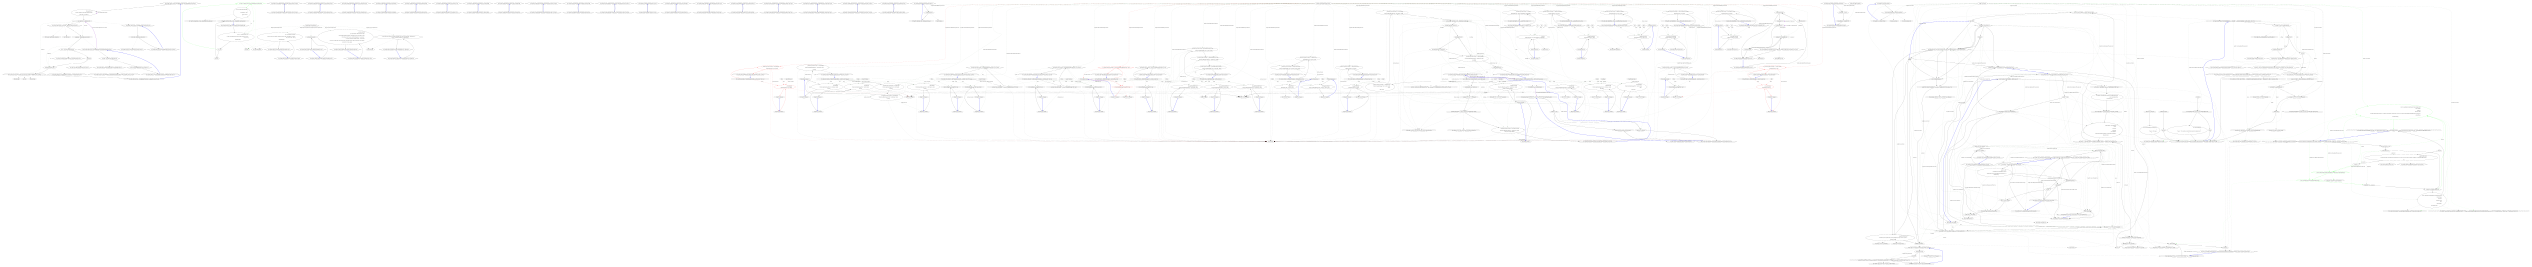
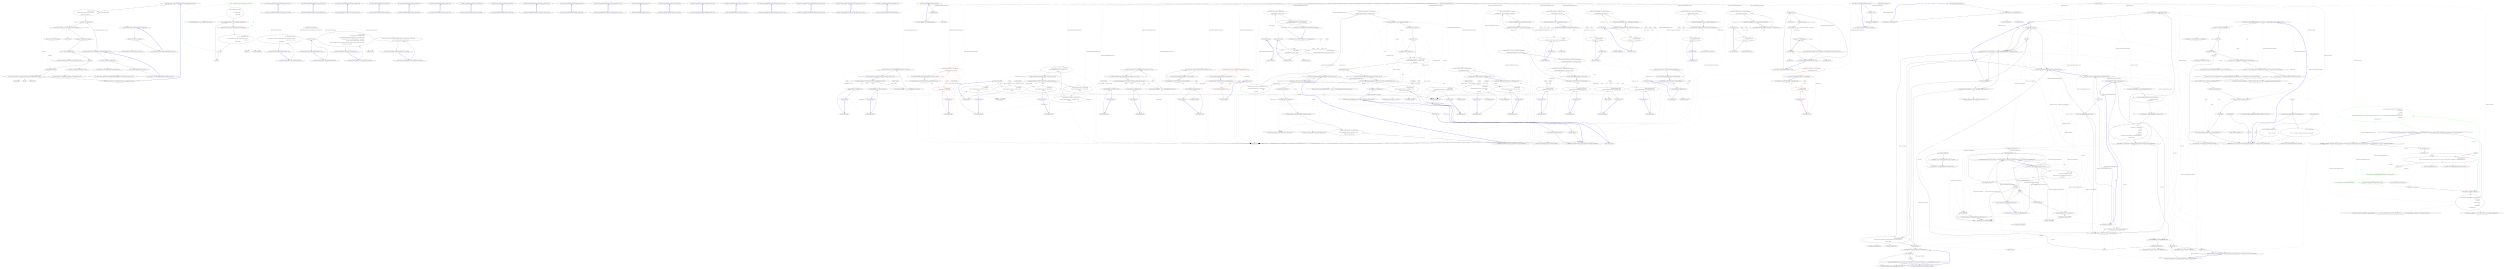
(1444, 5) -> (1323, 66)
(2260, 97) -> none
none -> (2373, 183)
(1931, 256) -> none
